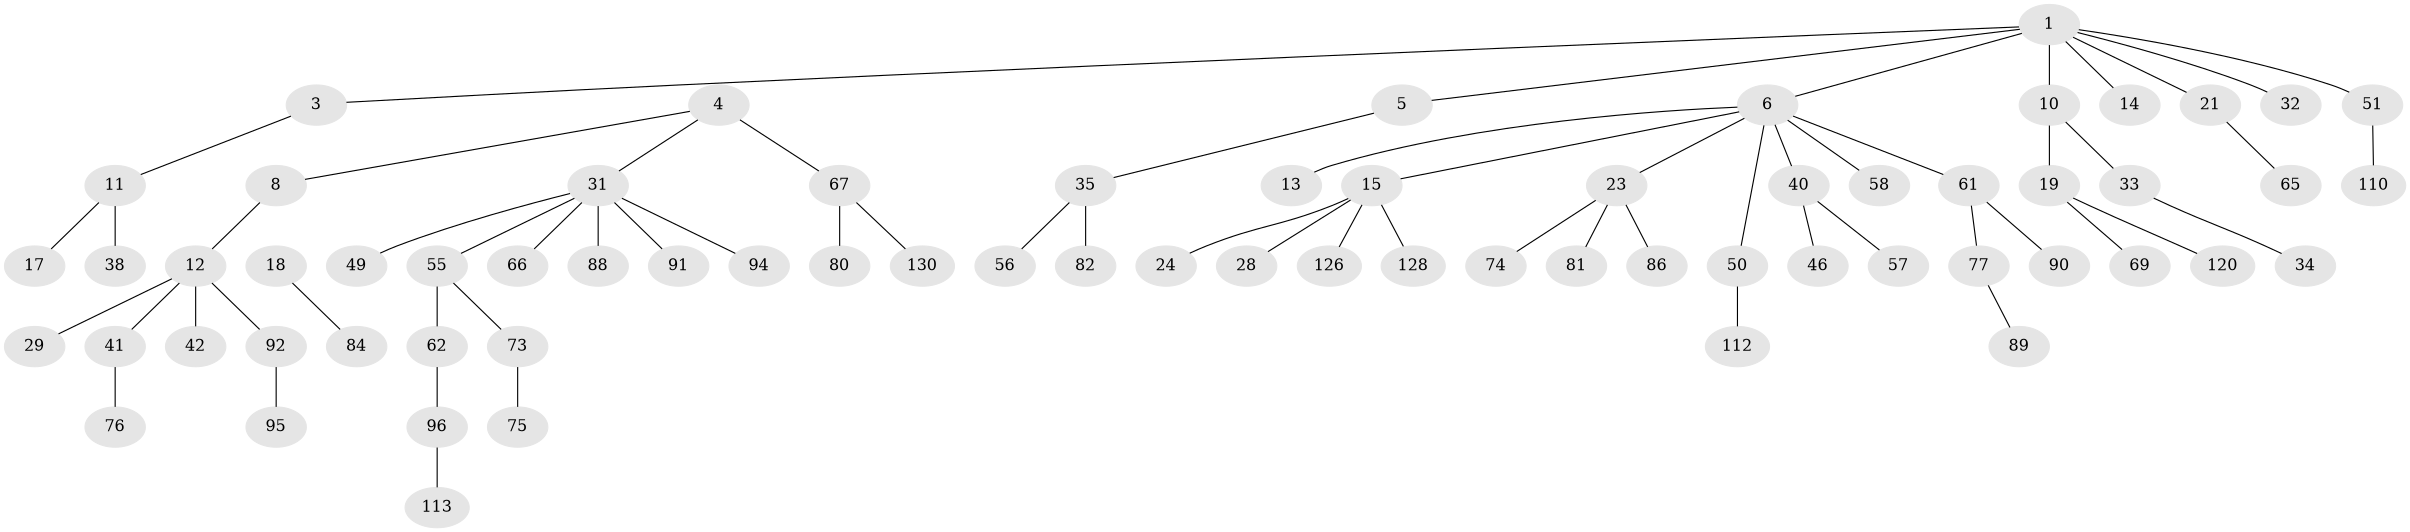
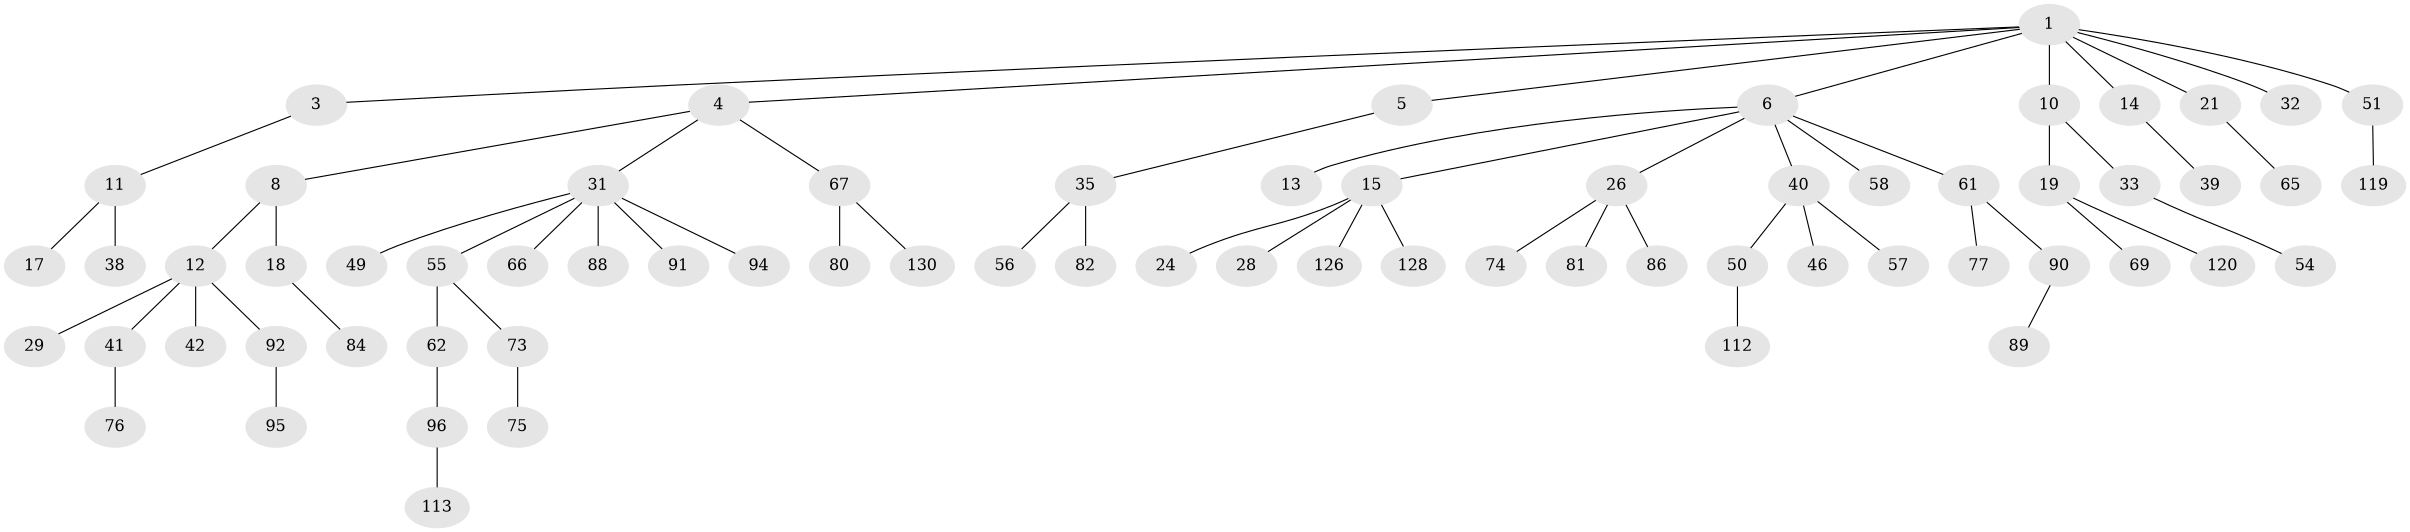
none -> (1384, 65)
(1617, 186) -> (1617, 186)
(1753, 186) -> (1768, 226)
none -> (2210, 186)
(2374, 186) -> (2374, 186)
none -> (276, 226)
(2305, 266) -> (2305, 266)
(1999, 306) -> (2039, 306)
